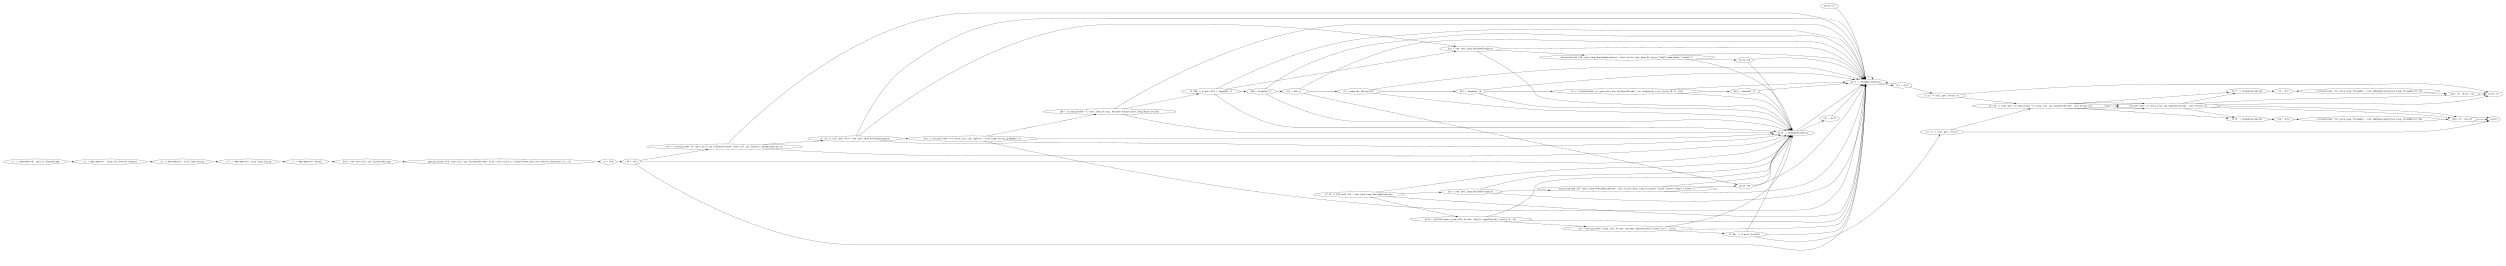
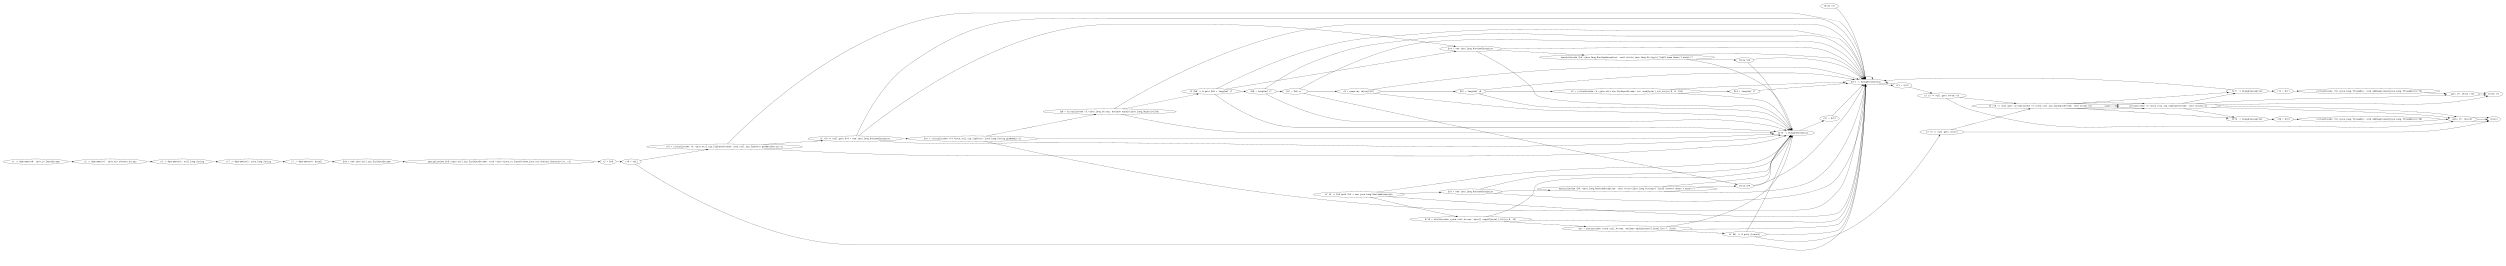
(2224, 84) -> (2197, 126)
(1778, 107) -> none
(1829, 108) -> (2058, 79)
(110, 162) -> (110, 162)
(1216, 162) -> none
